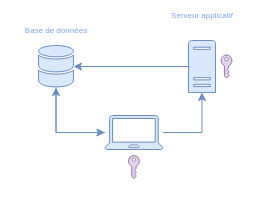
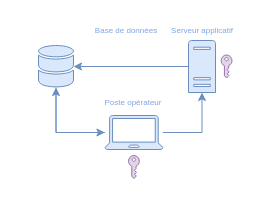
(202, 16) -> (202, 31)
(56, 31) -> (126, 31)
none -> (134, 103)
